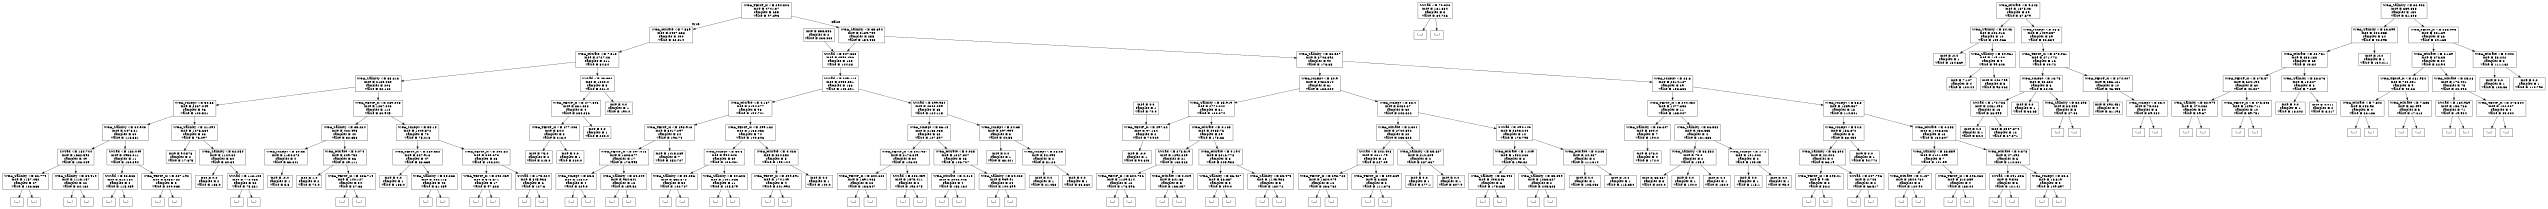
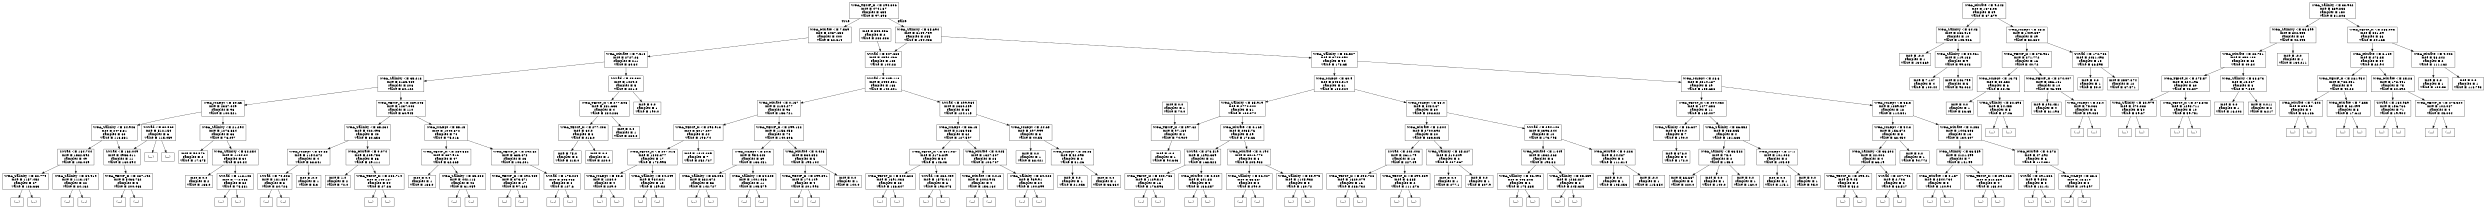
(2016, 96) -> (2059, 47)
(123, 168) -> (141, 144)
none -> (293, 169)
